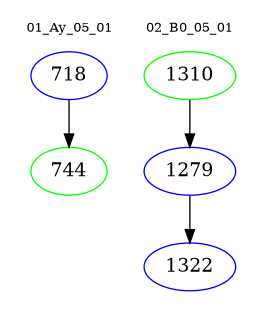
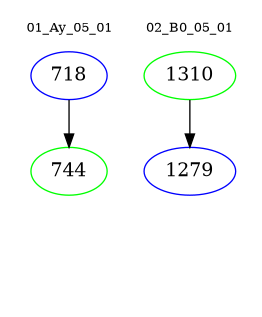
(190, 267) -> none
